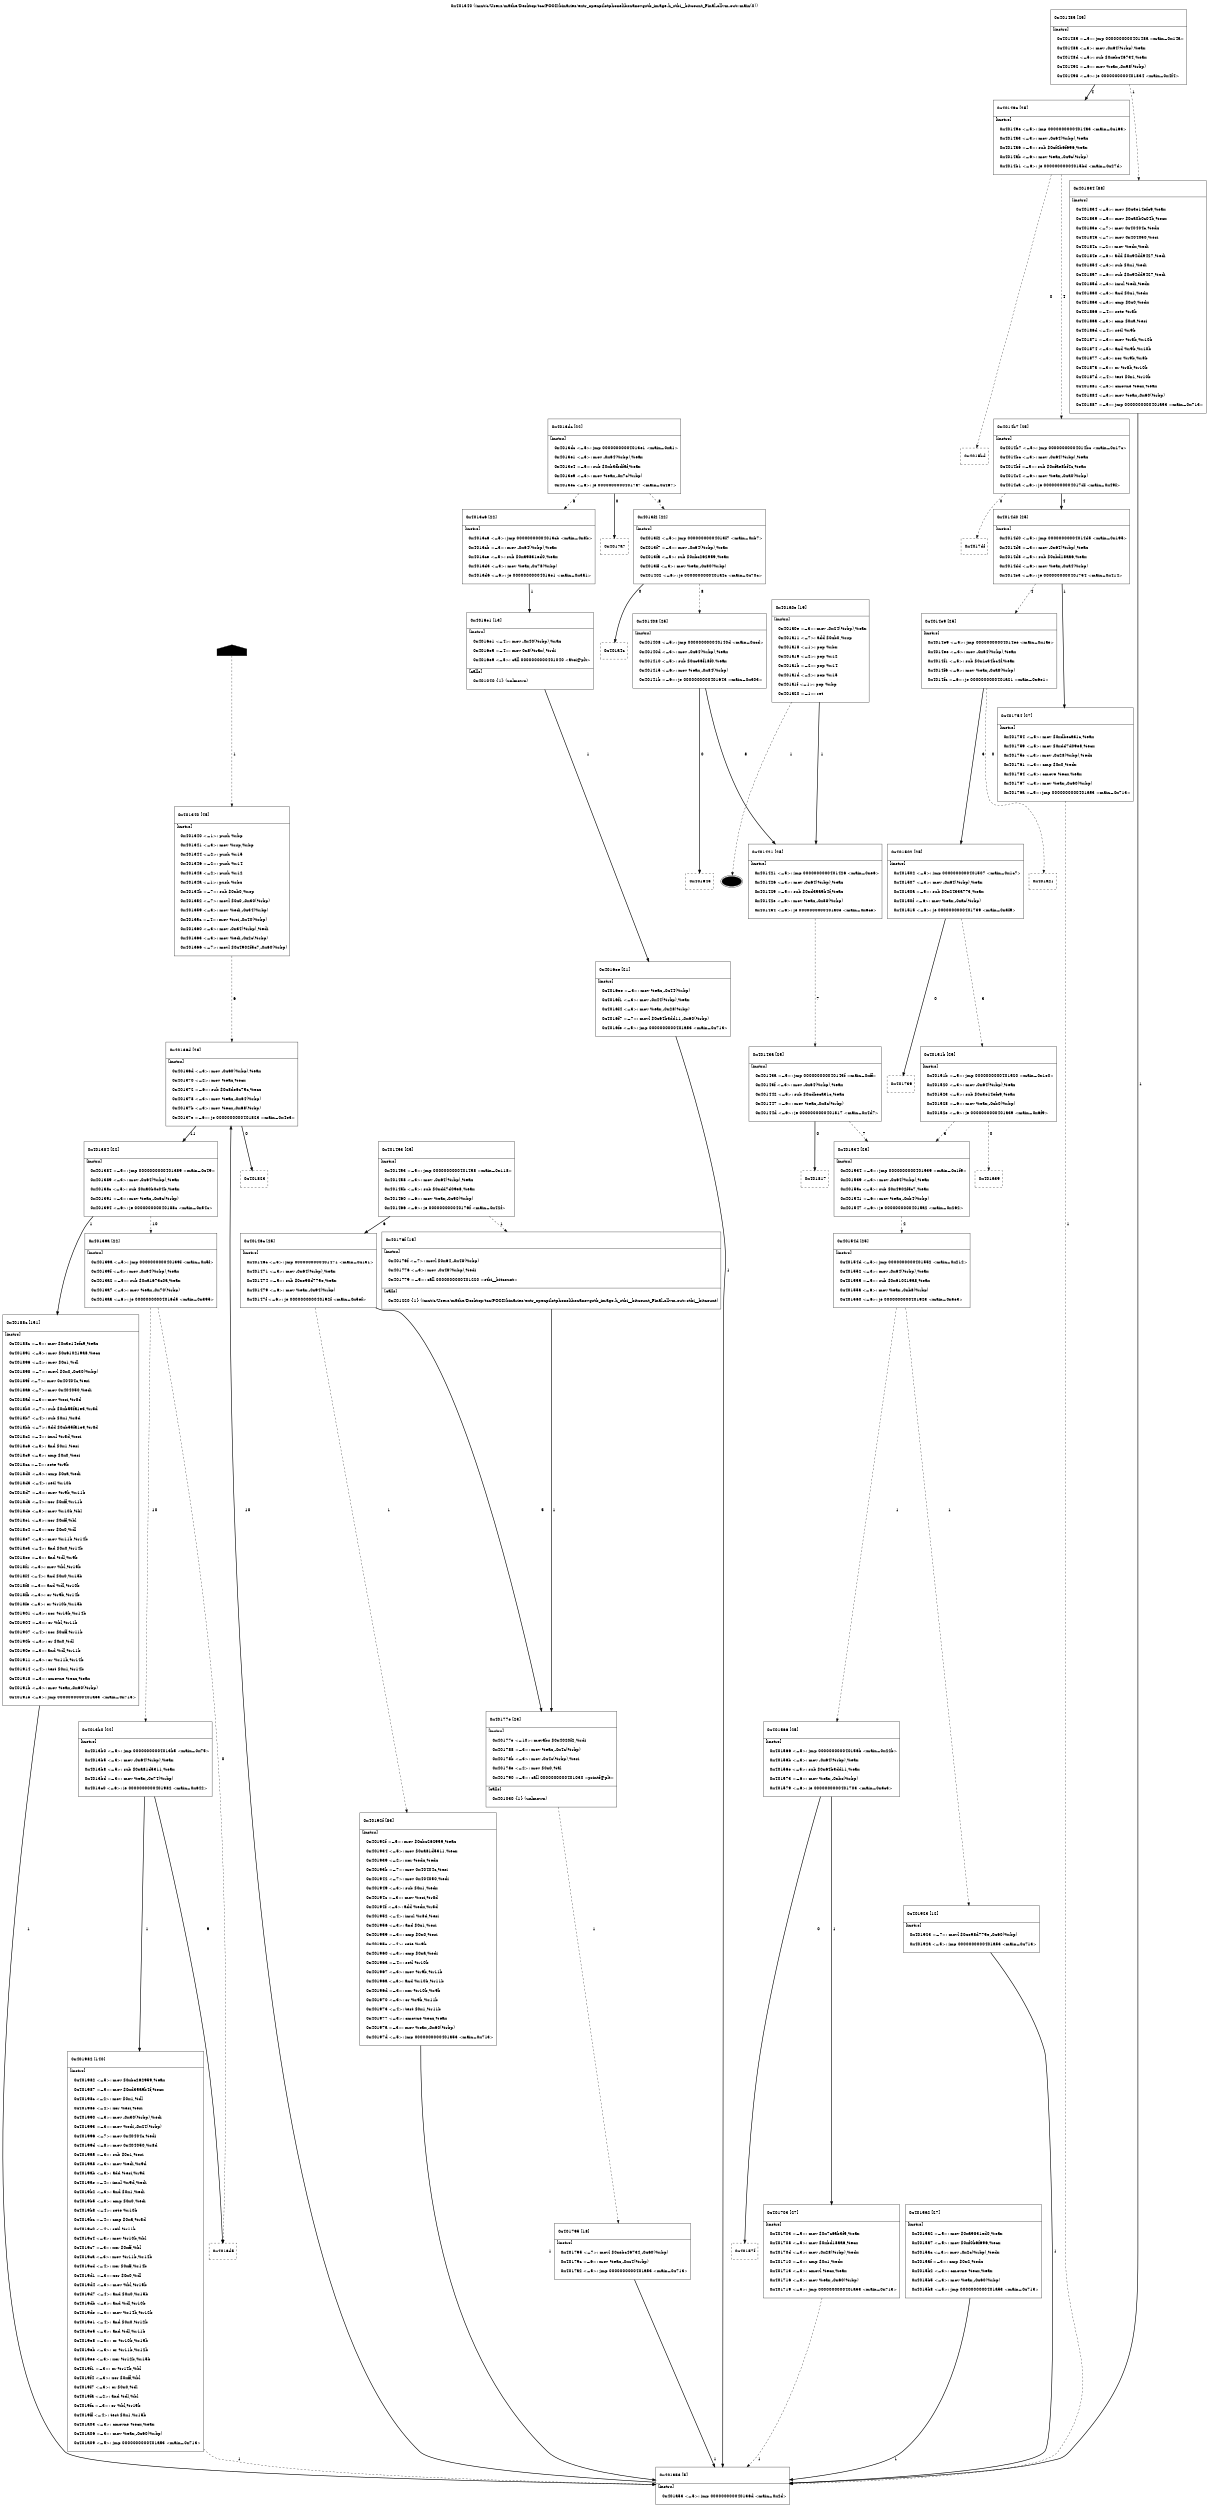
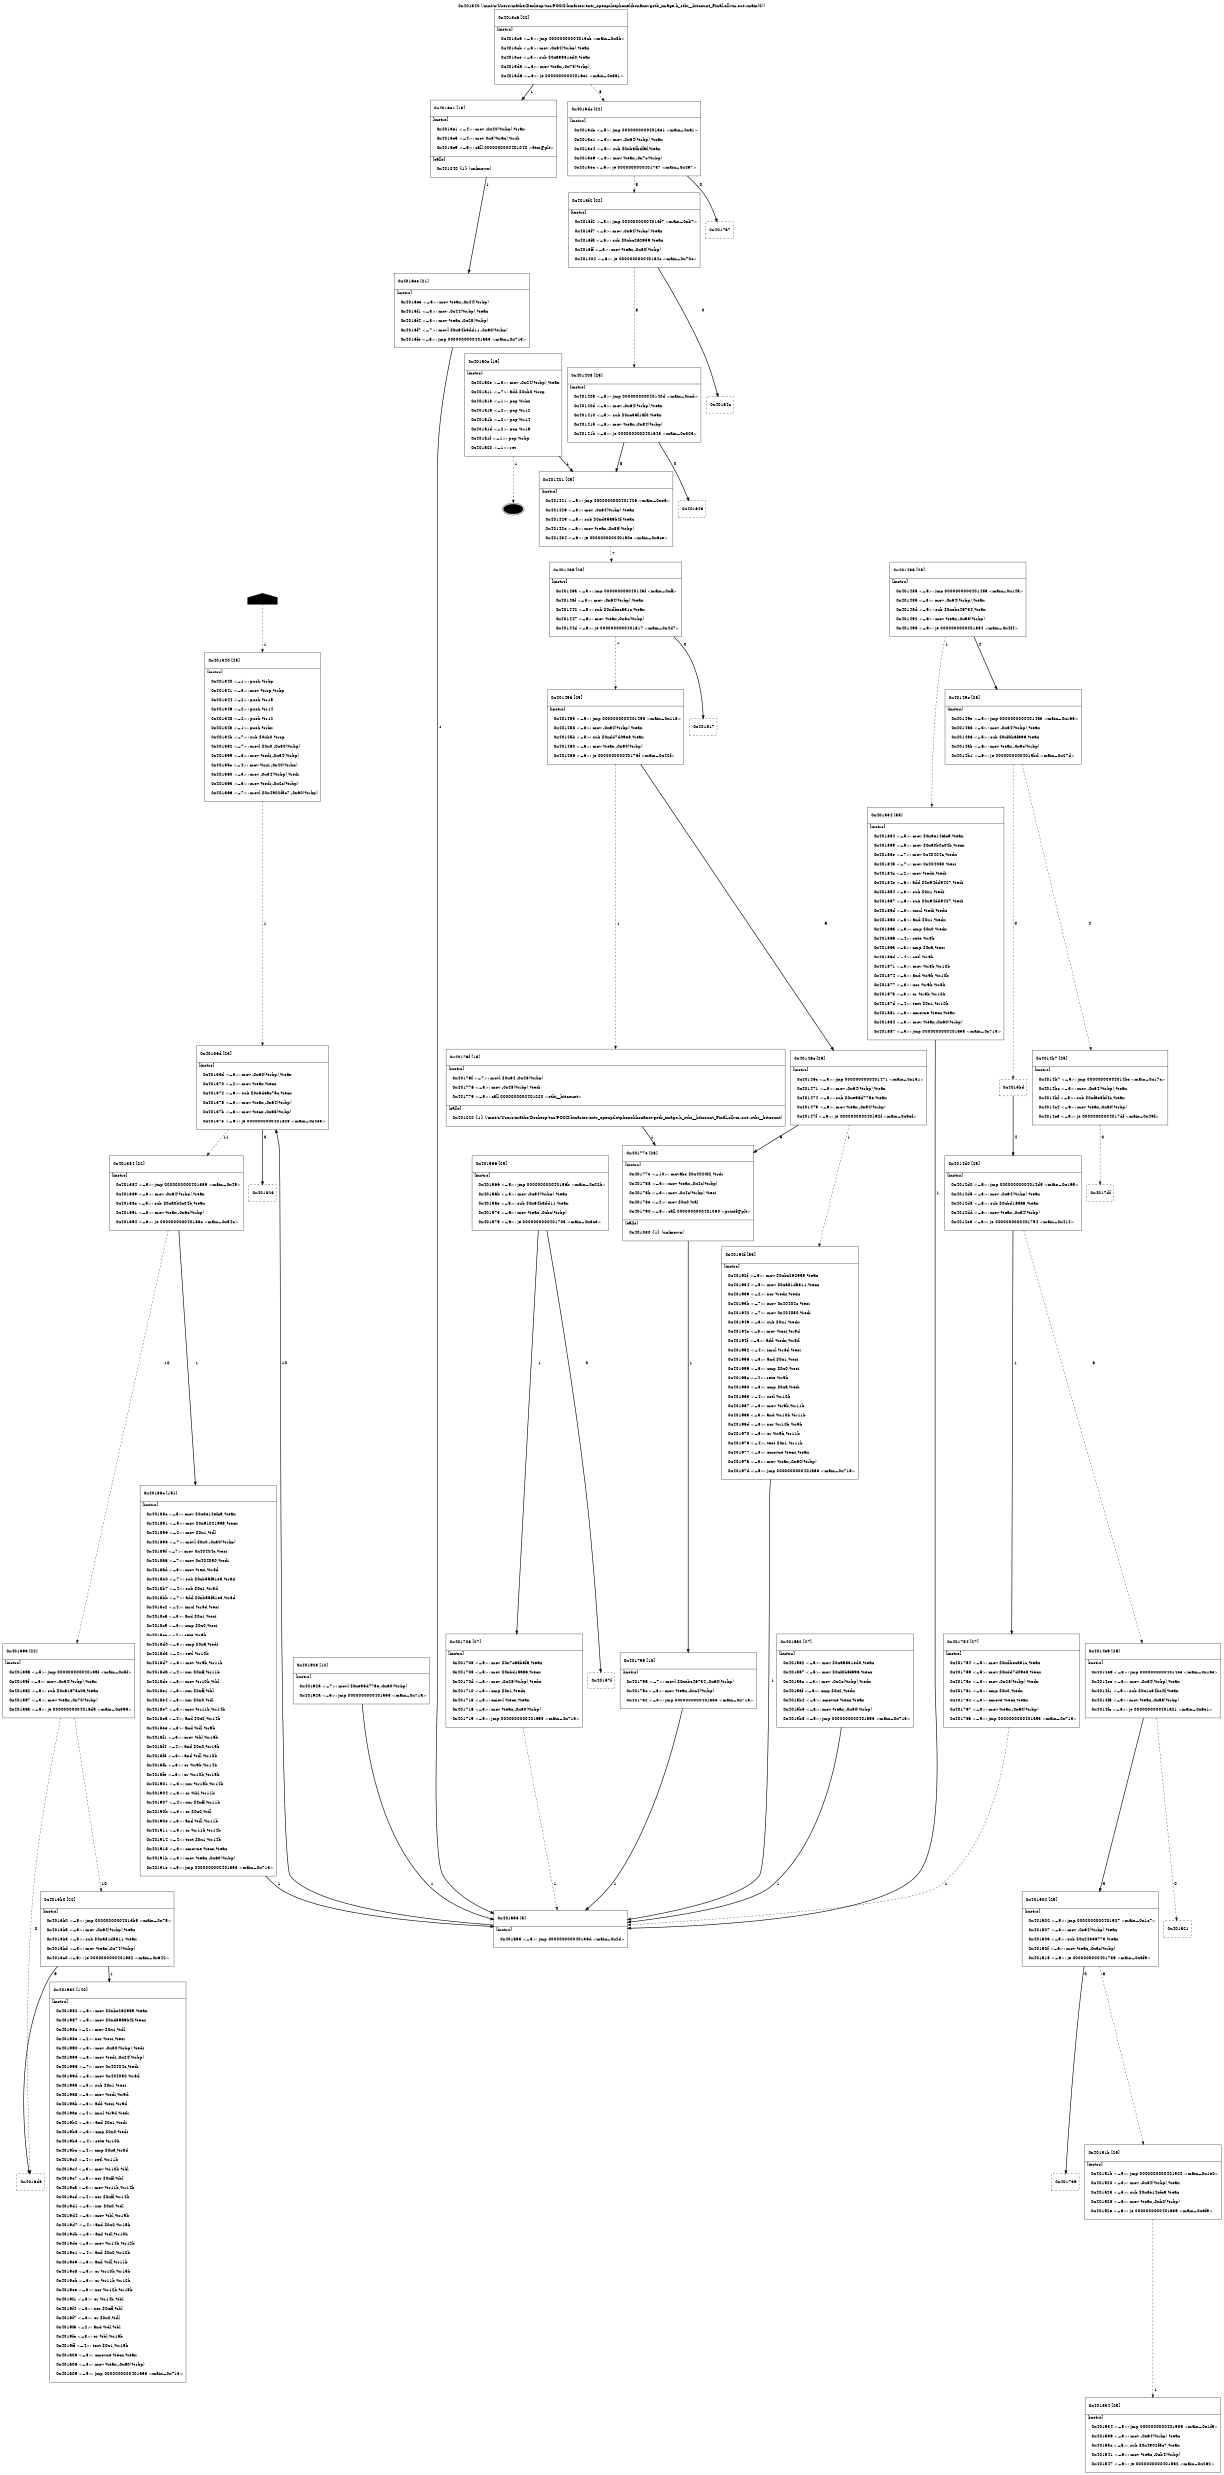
(573, 500) -> (597, 92)
(1061, 500) -> (1013, 1124)
(1031, 592) -> (1093, 1363)
(234, 999) -> (265, 924)
(857, 1130) -> (616, 662)
(190, 1133) -> (219, 1142)
(944, 1134) -> (1155, 2390)
(989, 1179) -> none
(902, 1271) -> none
(588, 2014) -> (688, 1445)
(426, 2477) -> none
